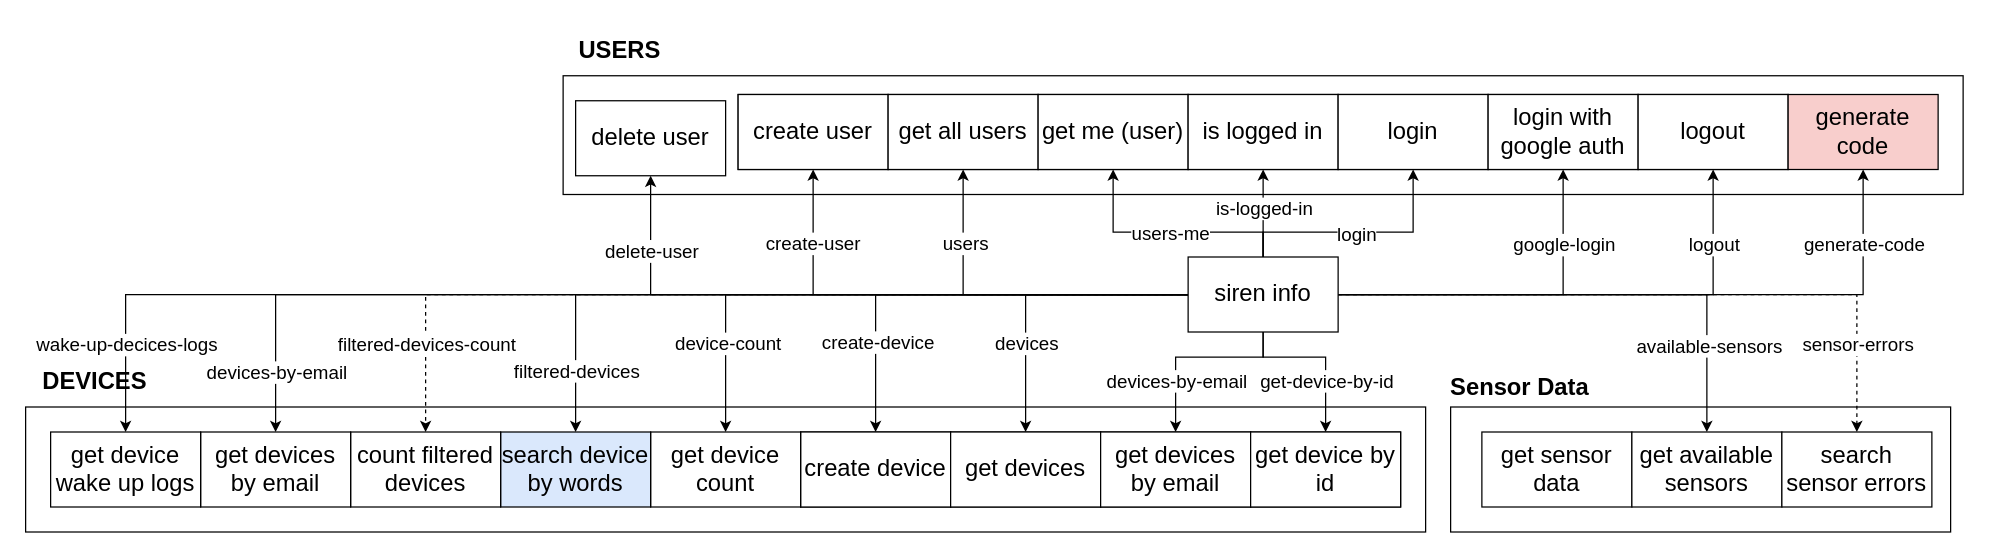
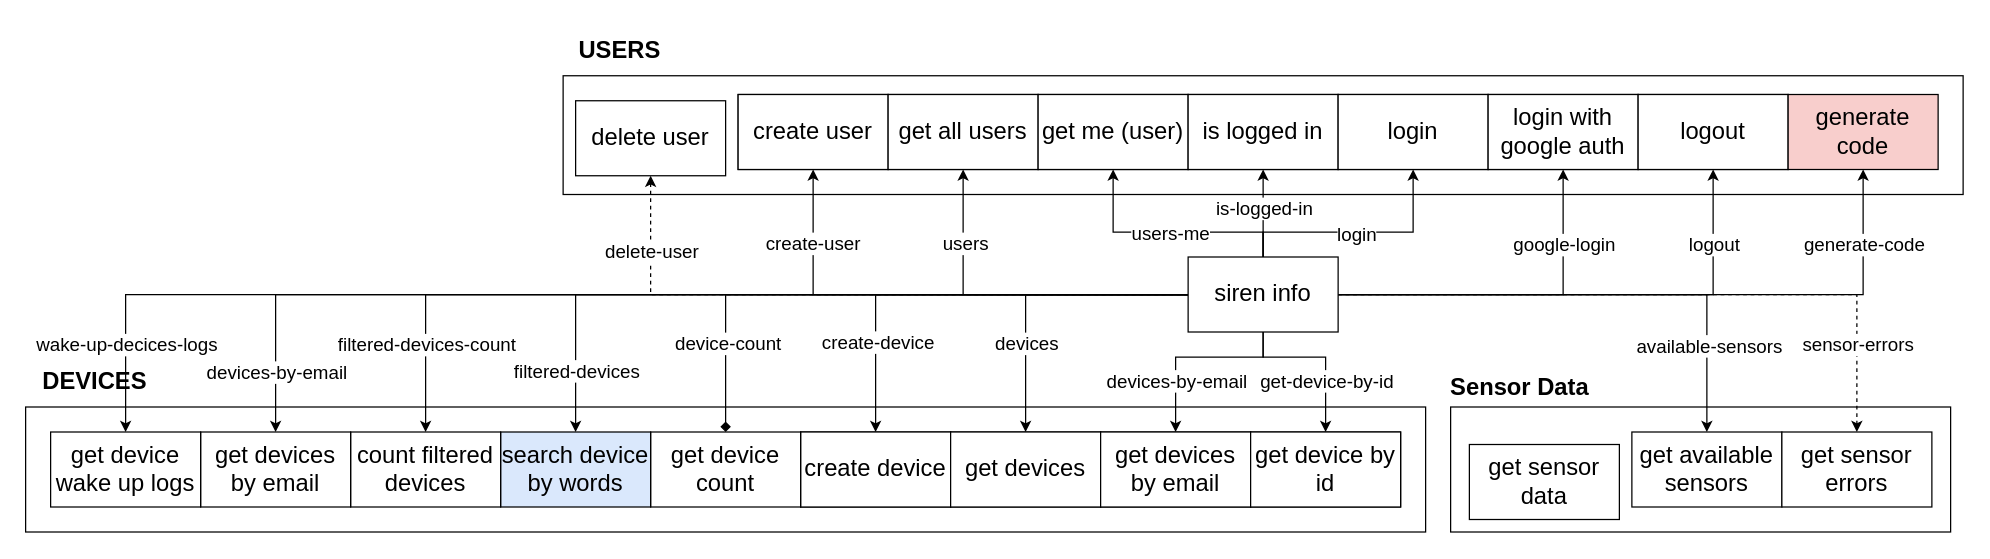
(651, 211) -> (651, 211)
(426, 389) -> (426, 389)
(726, 422) -> (726, 421)
(1557, 469) -> (1544, 482)
(1857, 469) -> (1857, 469)
